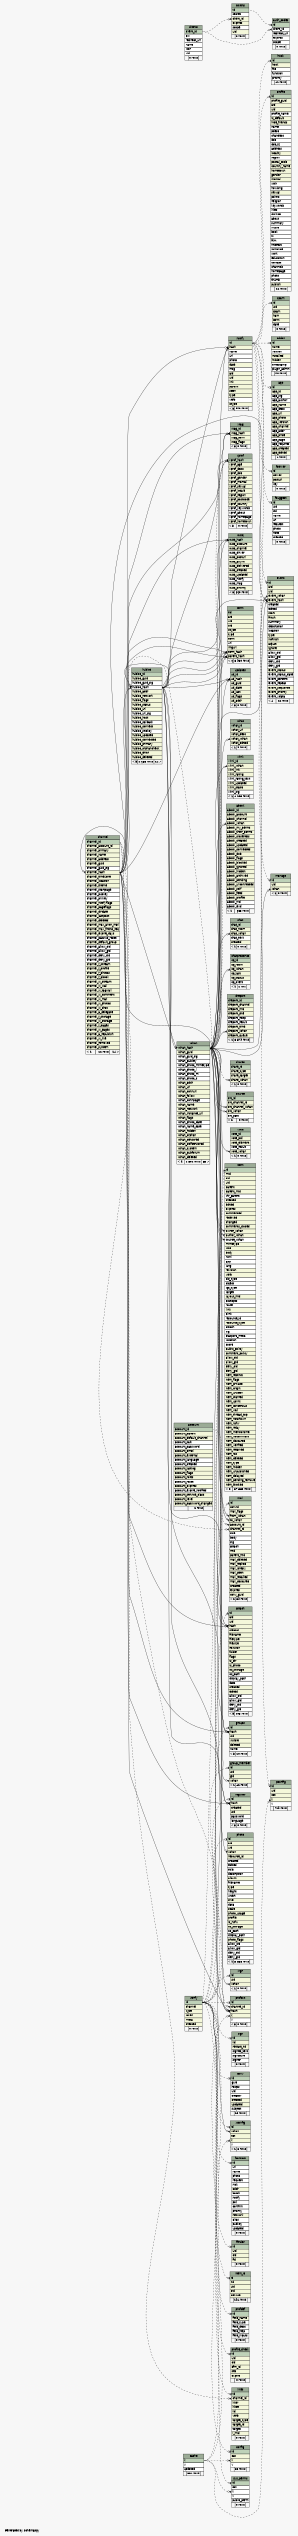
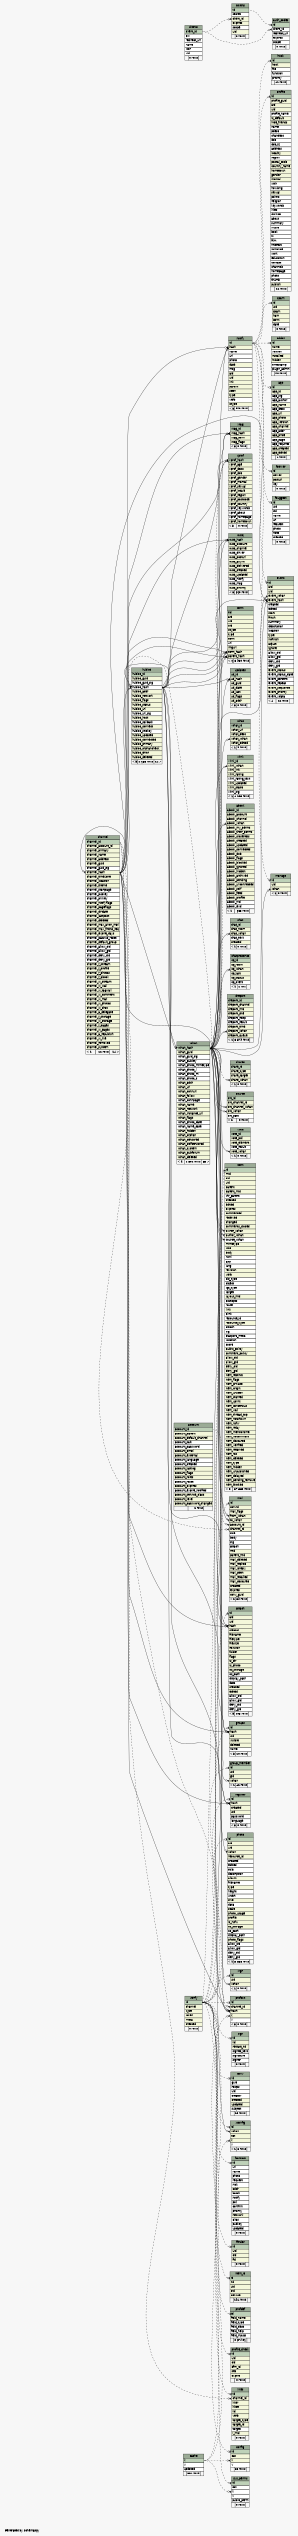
(174, 777) -> none
(281, 1795) -> none
(240, 2340) -> (240, 2340)
